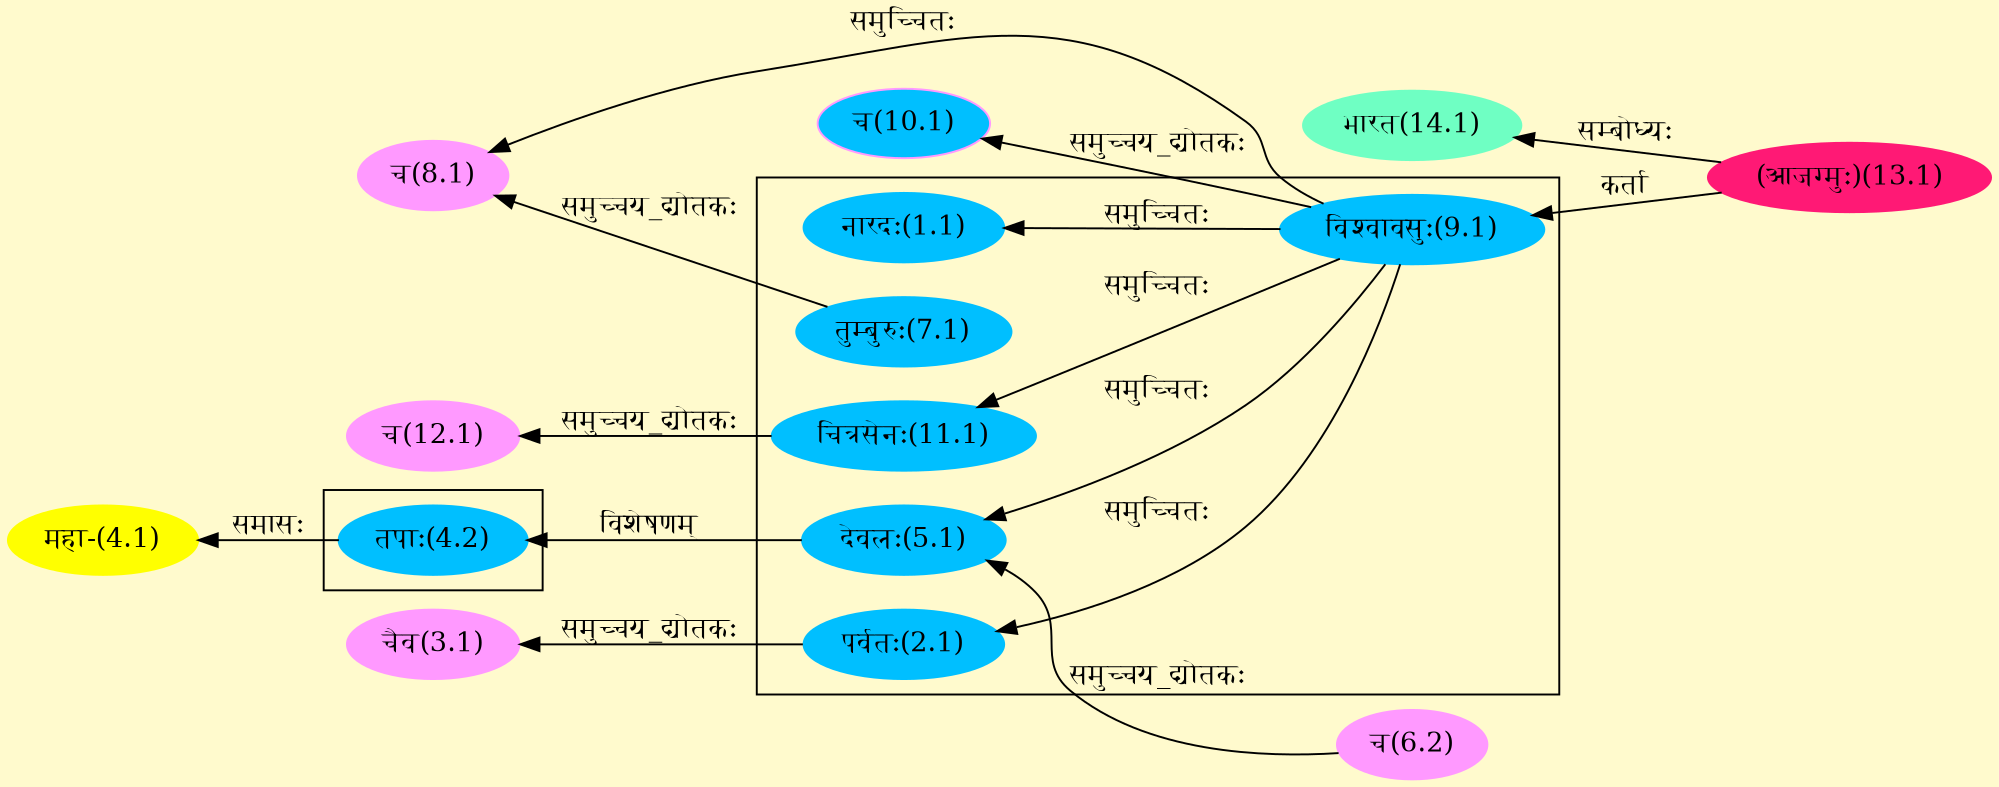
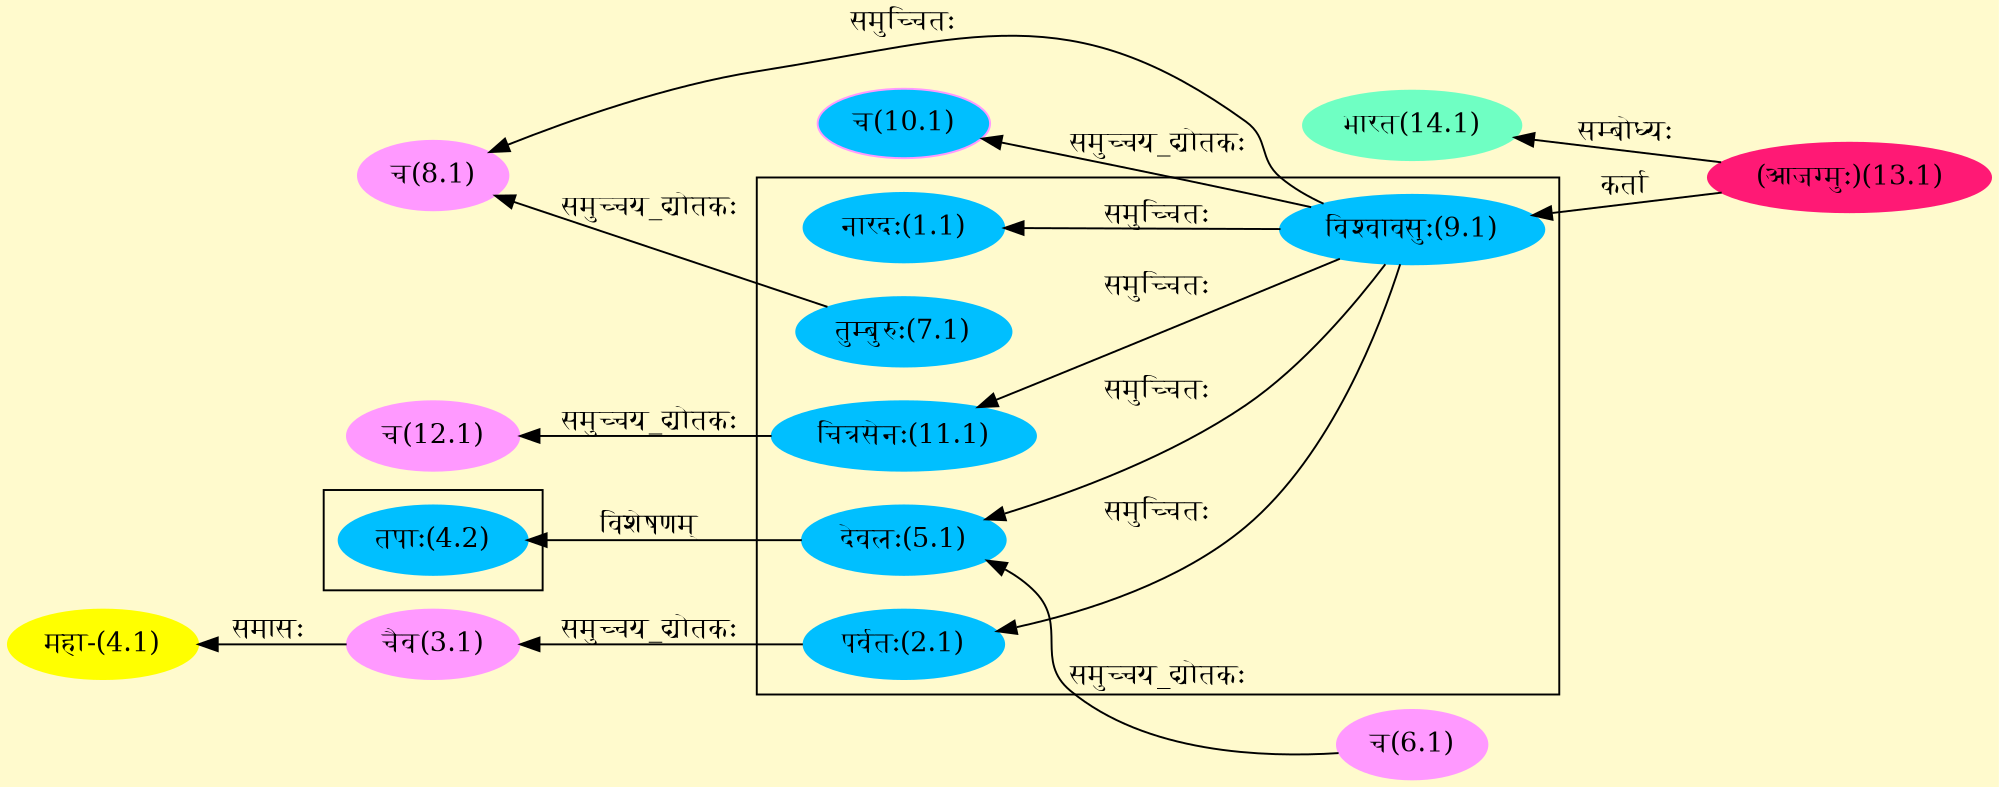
(278, 540) -> (282, 644)
(1412, 745) -> (1412, 745)
